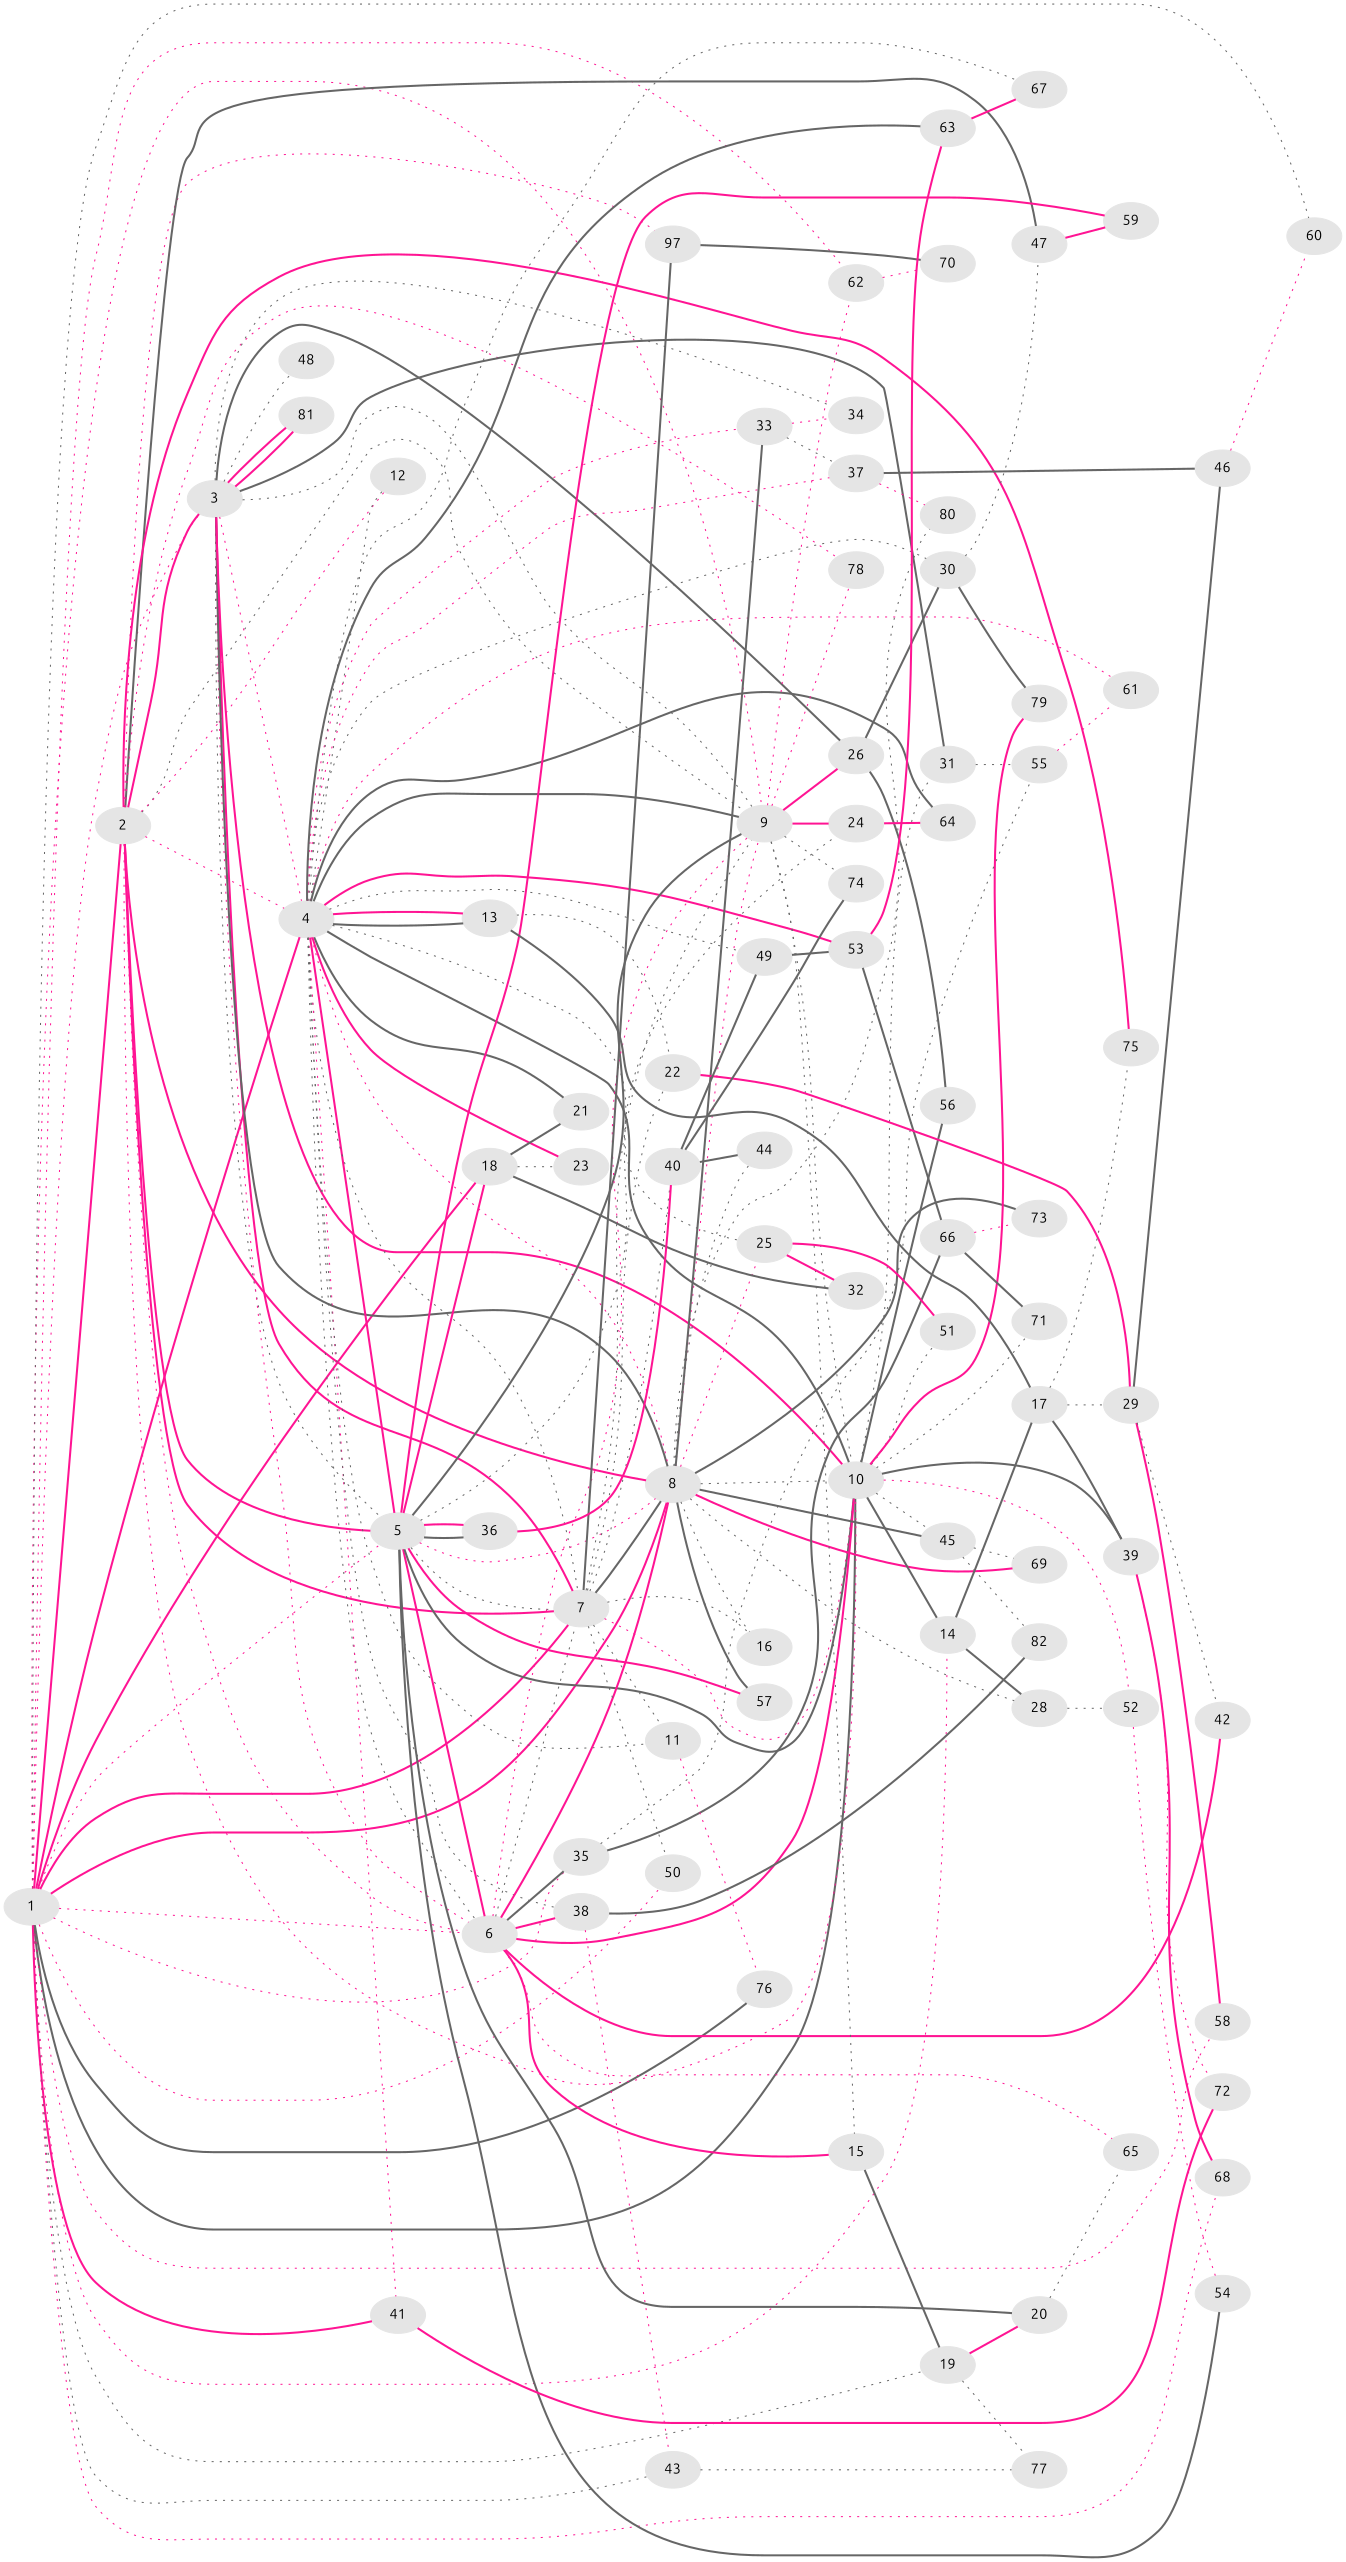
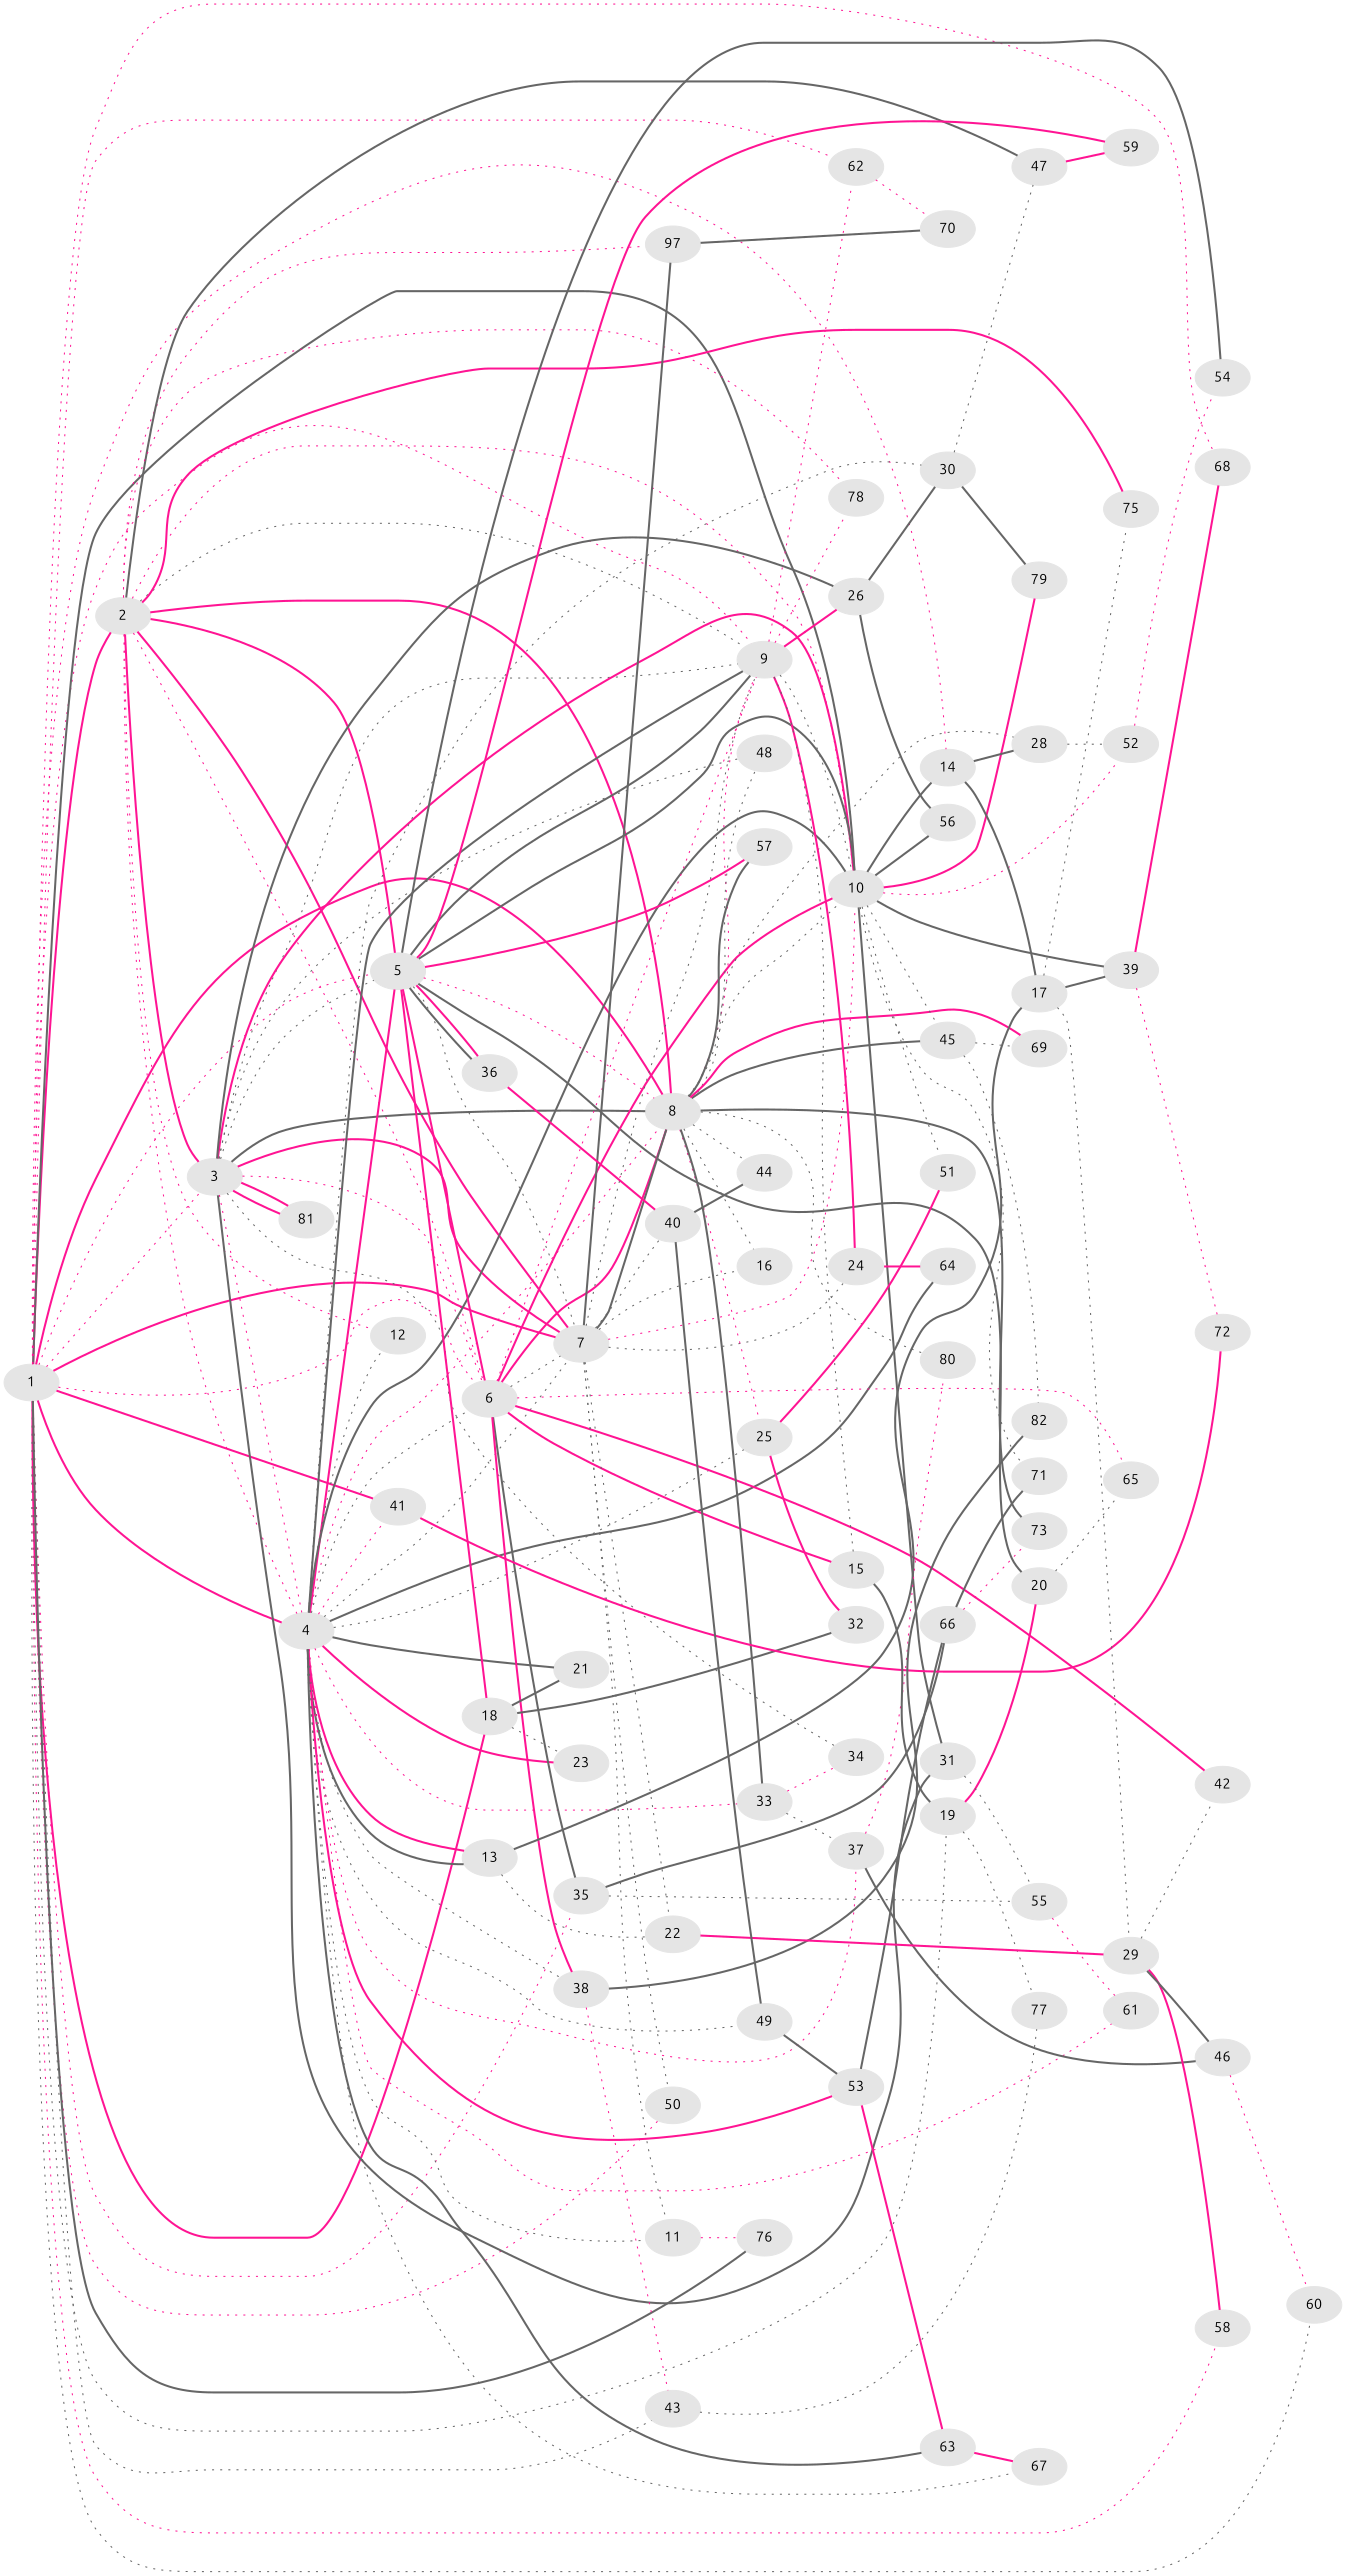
(856, 884) -> none
none -> (725, 935)
(889, 1136) -> (892, 1326)
(588, 1363) -> (729, 1345)
